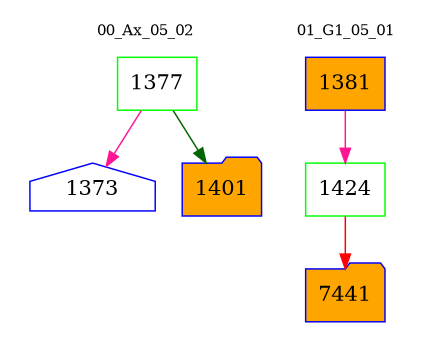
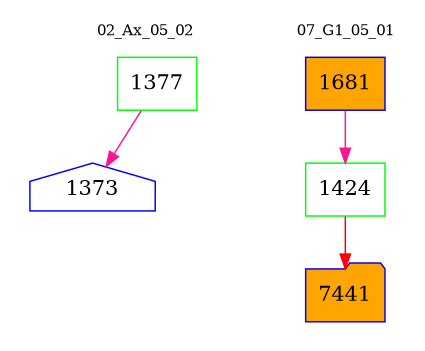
(145, 32) -> (145, 32)
(346, 32) -> (346, 32)
(345, 84) -> (345, 84)
(222, 190) -> none
